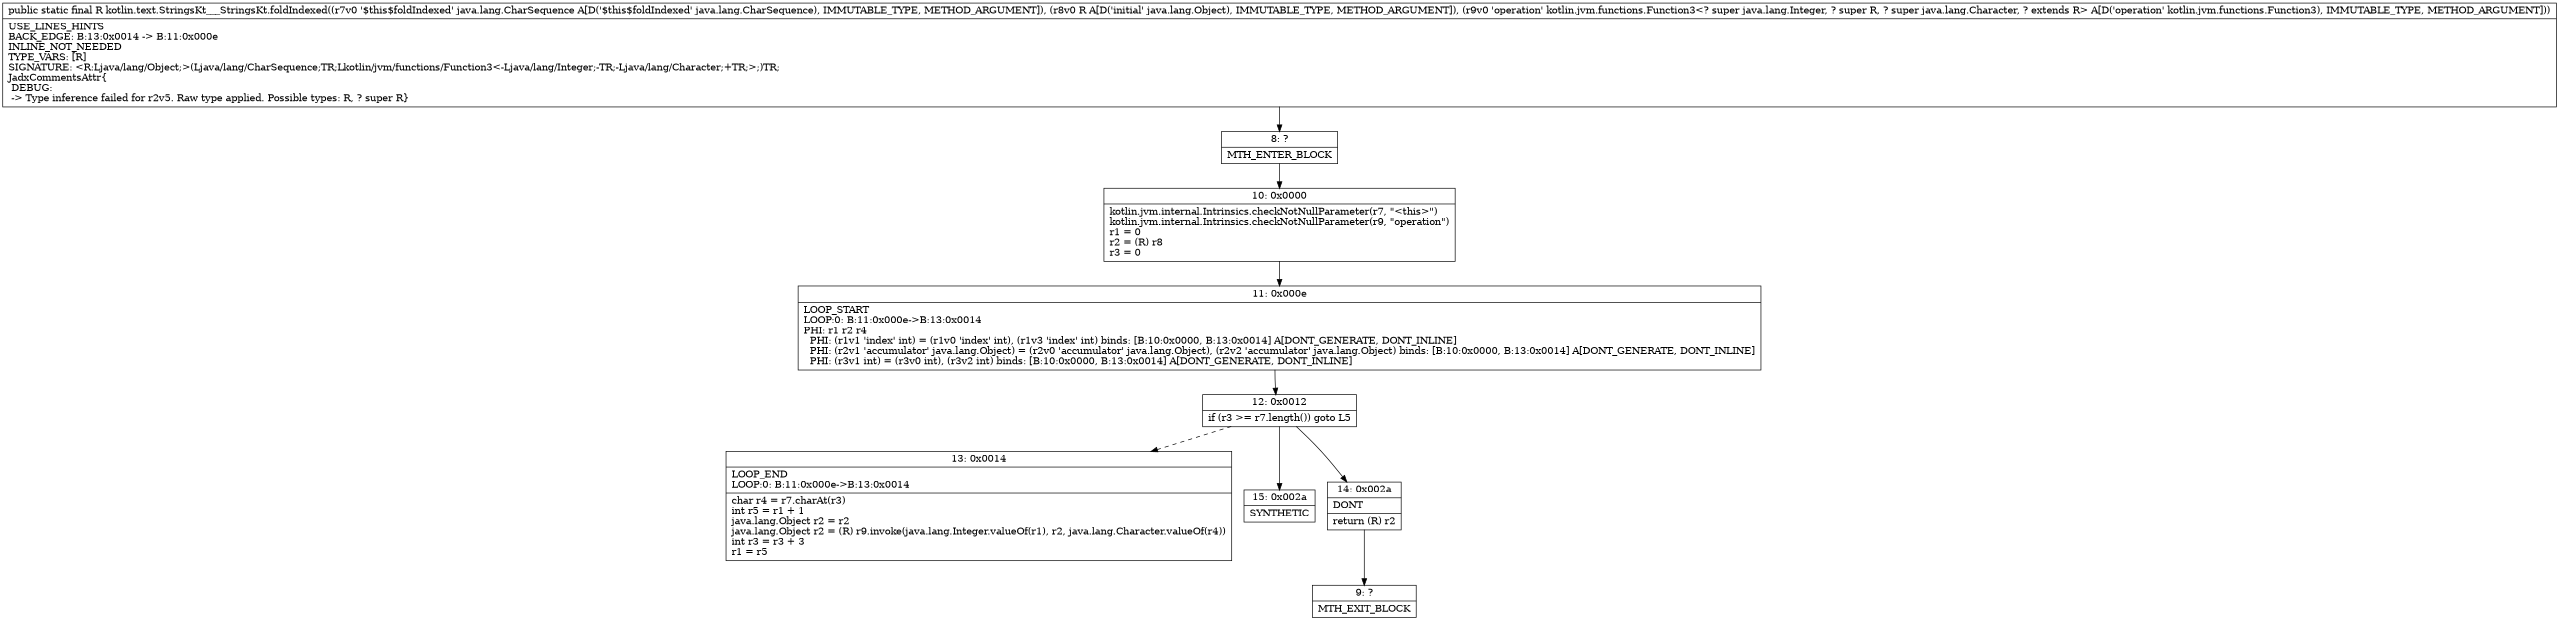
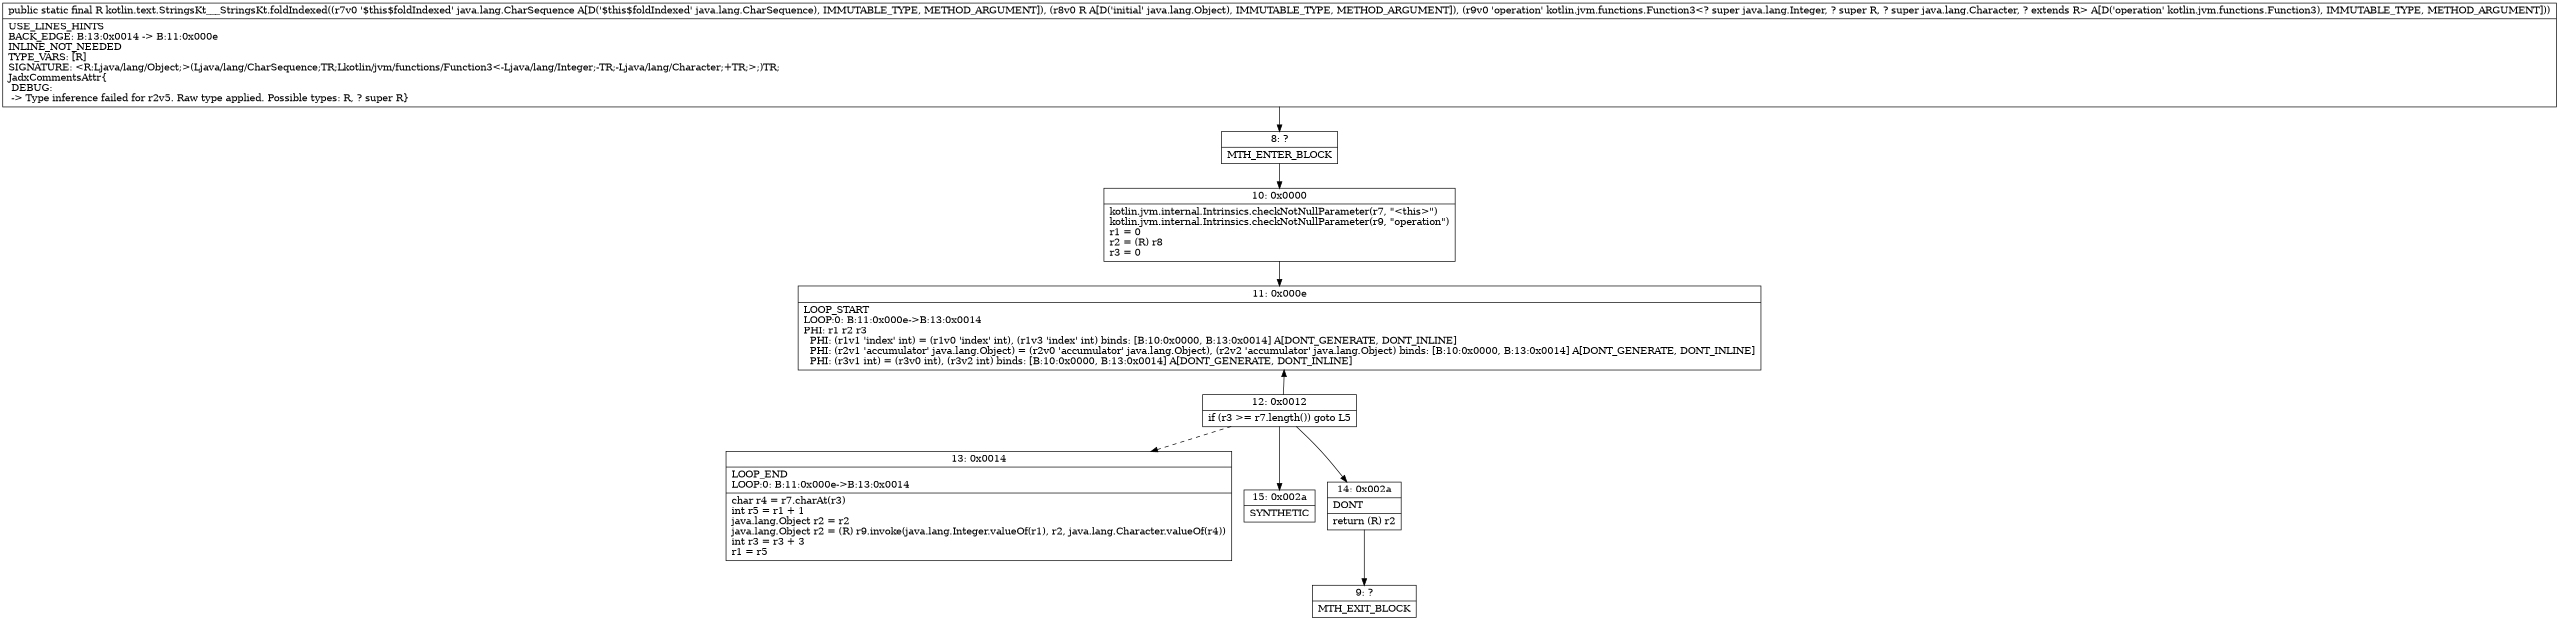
(837, 331) -> (837, 331)
(1275, 379) -> (1284, 386)
